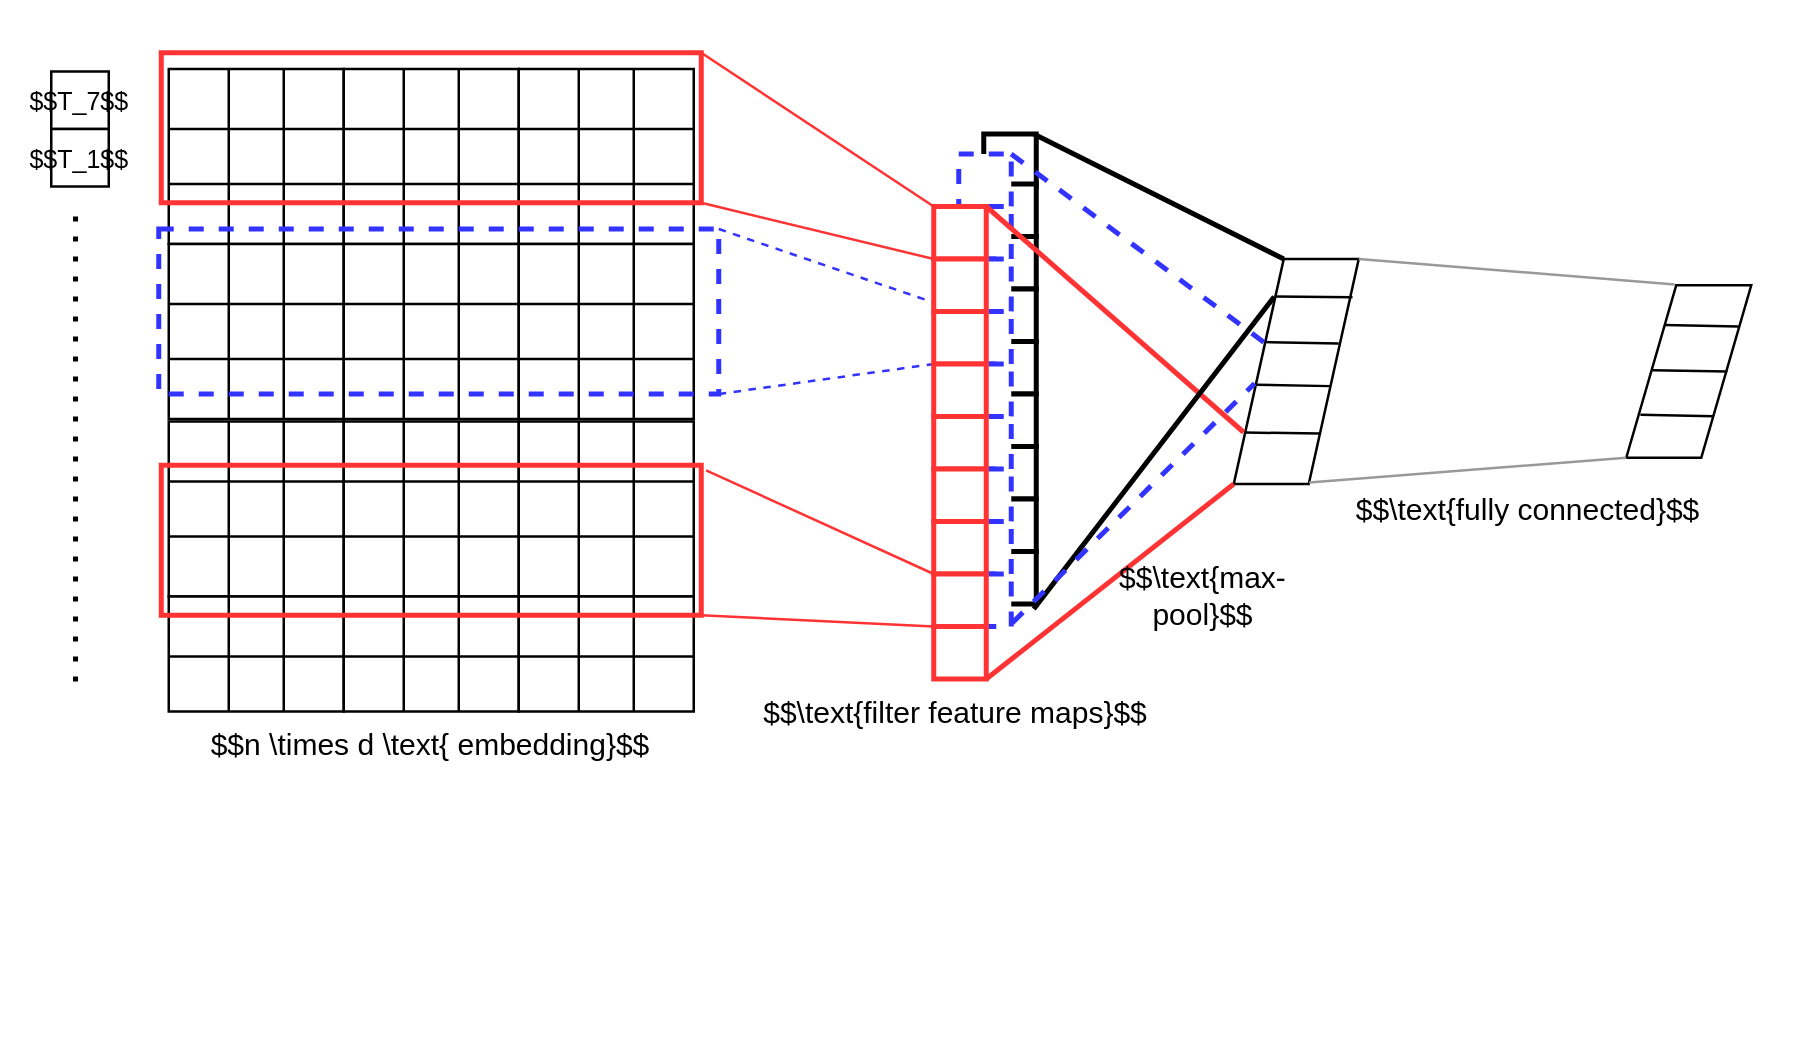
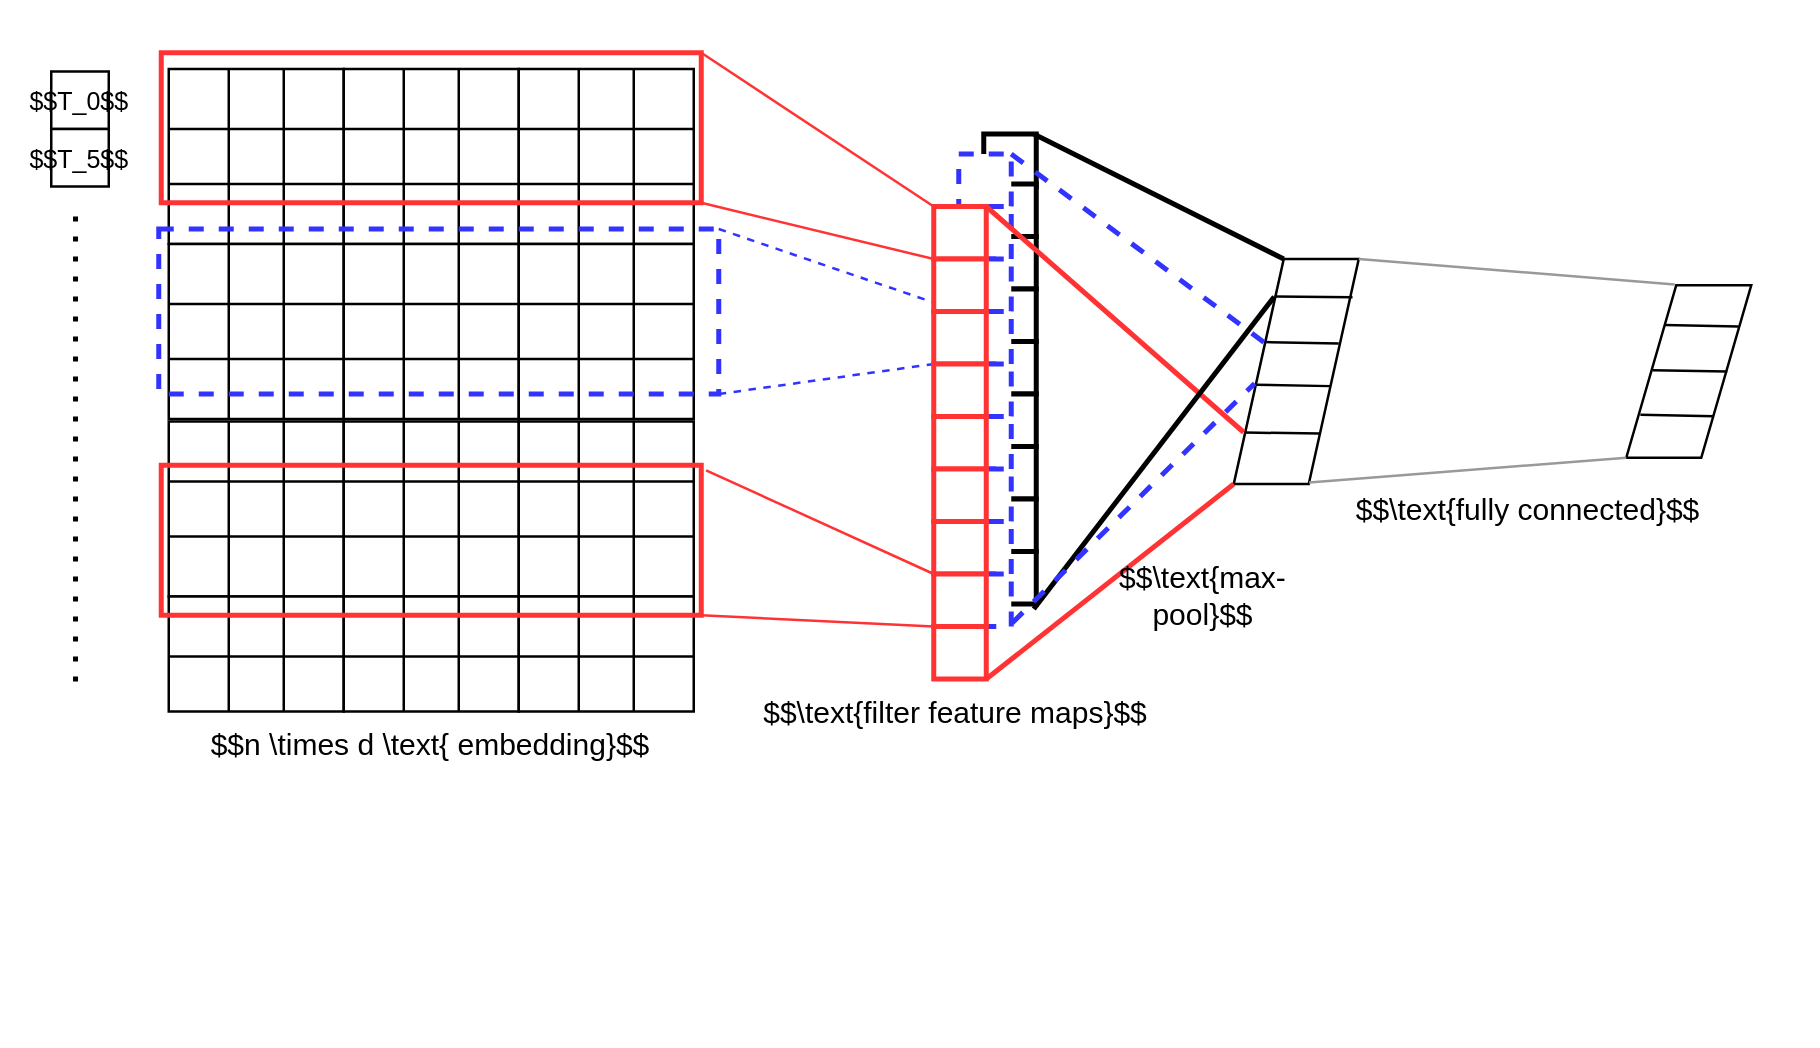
(80, 101) -> (80, 101)
(80, 159) -> (80, 159)
